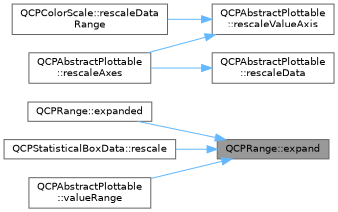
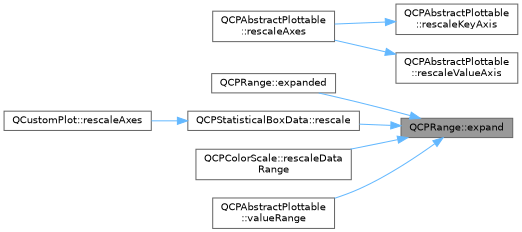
(185, 19) -> (374, 144)
(273, 68) -> (457, 19)
none -> (78, 121)
